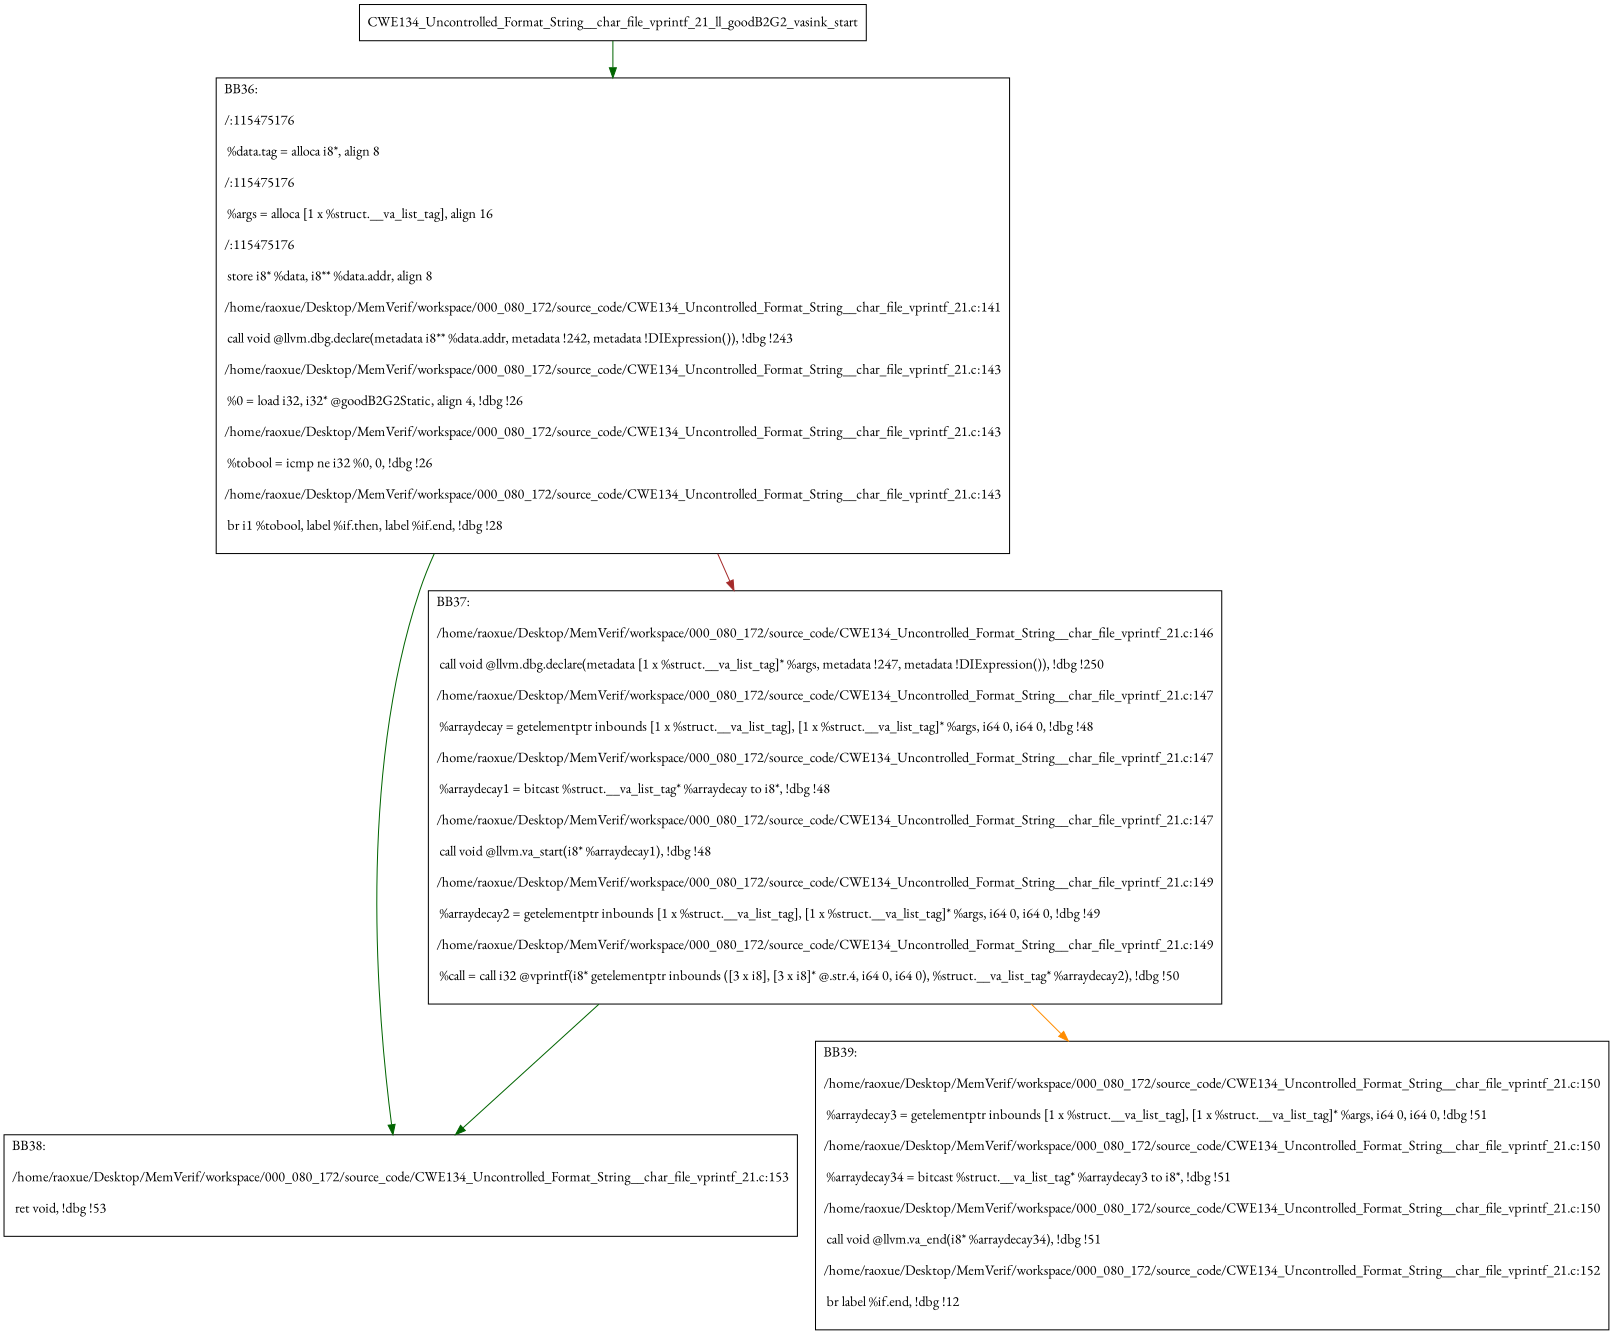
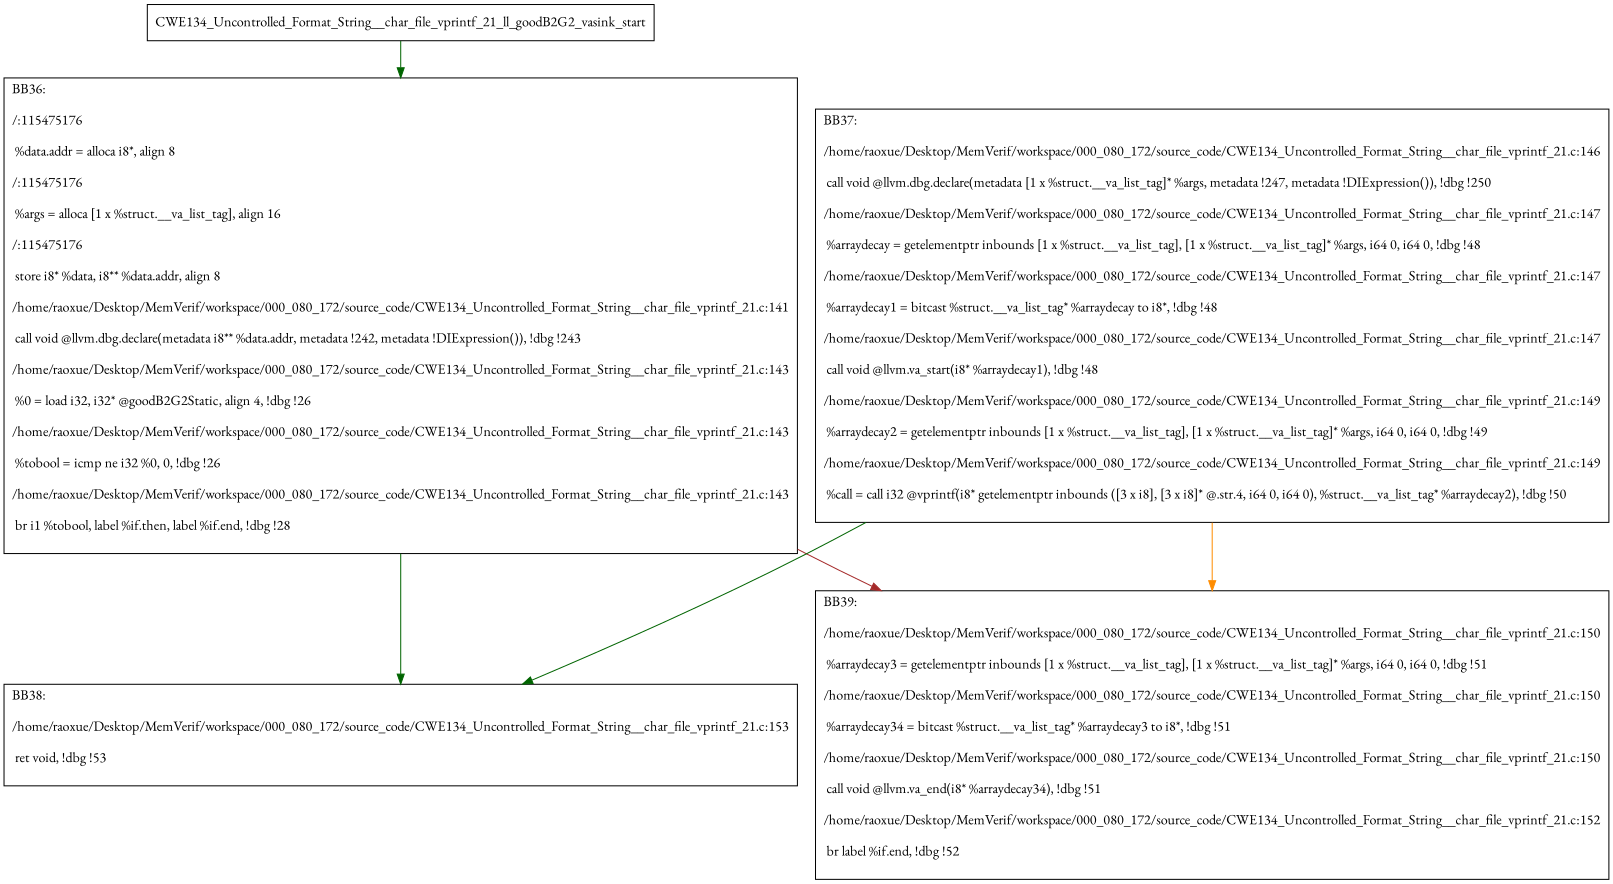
(302, 151) -> (94, 151)
(724, 567) -> (835, 568)
(892, 1302) -> (892, 851)
